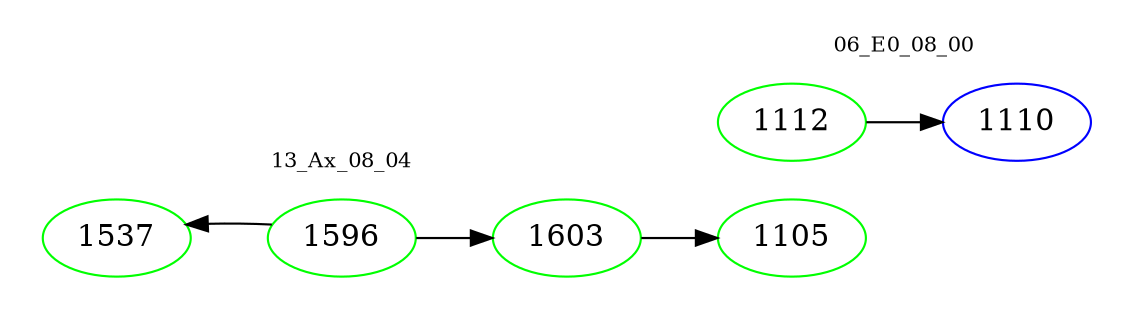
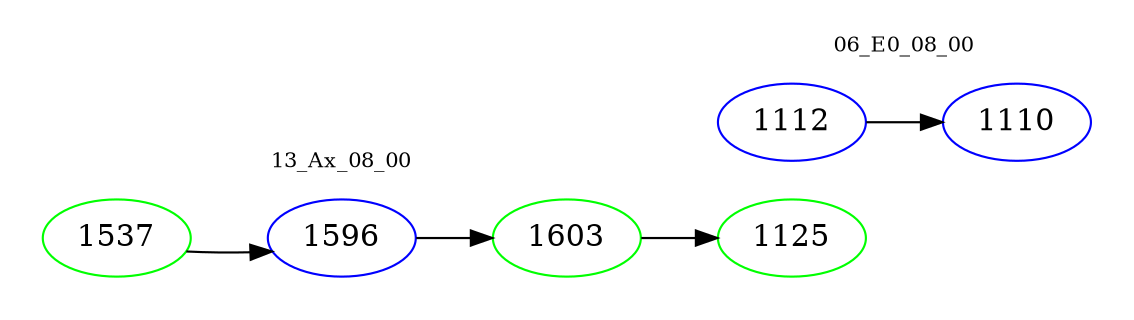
(792, 122) -> (792, 122)
(342, 162) -> (342, 162)
(240, 224) -> (218, 252)
(342, 238) -> (342, 238)
(792, 238) -> (792, 238)
